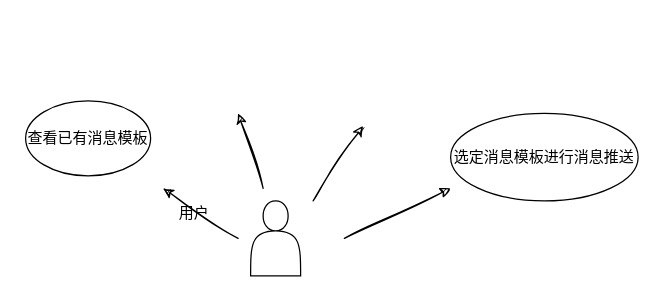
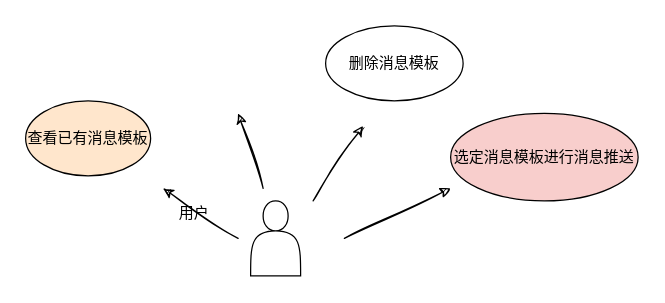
none -> (394, 63)
(88, 138) -> (88, 138)
(544, 157) -> (544, 157)
